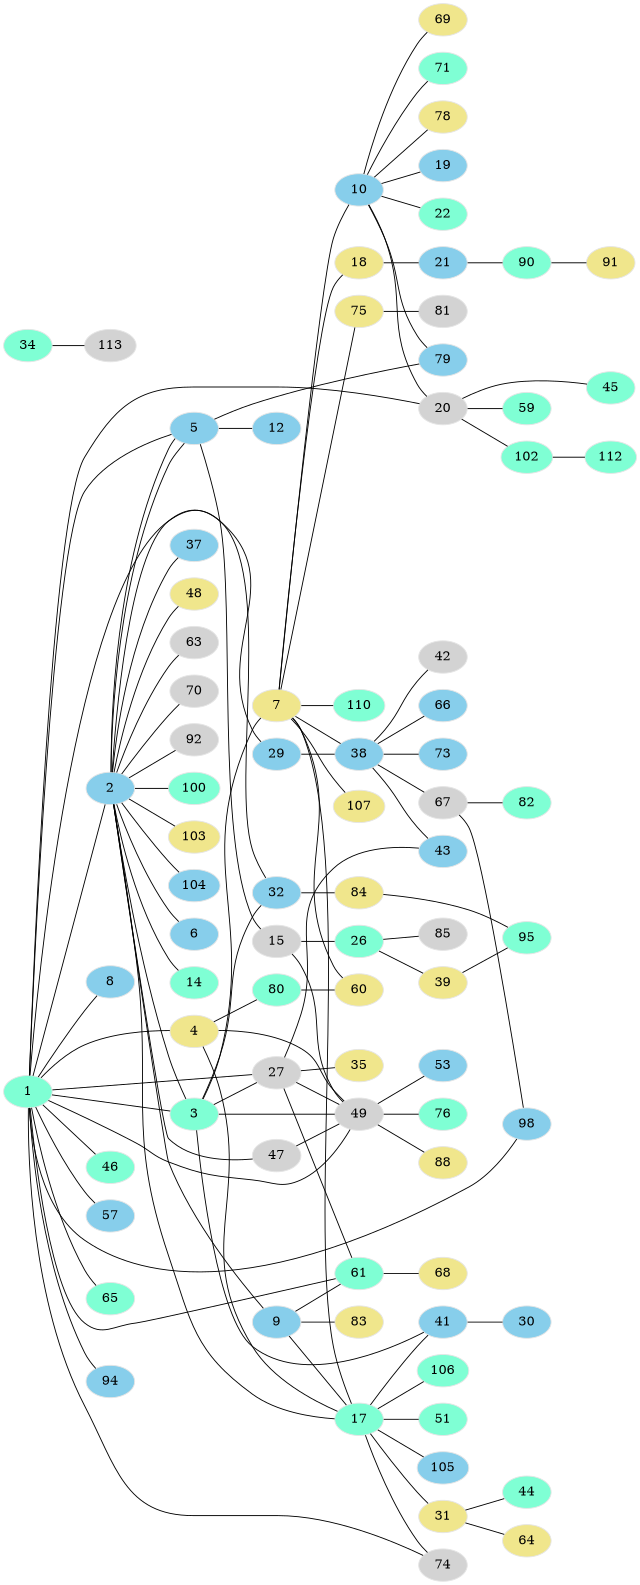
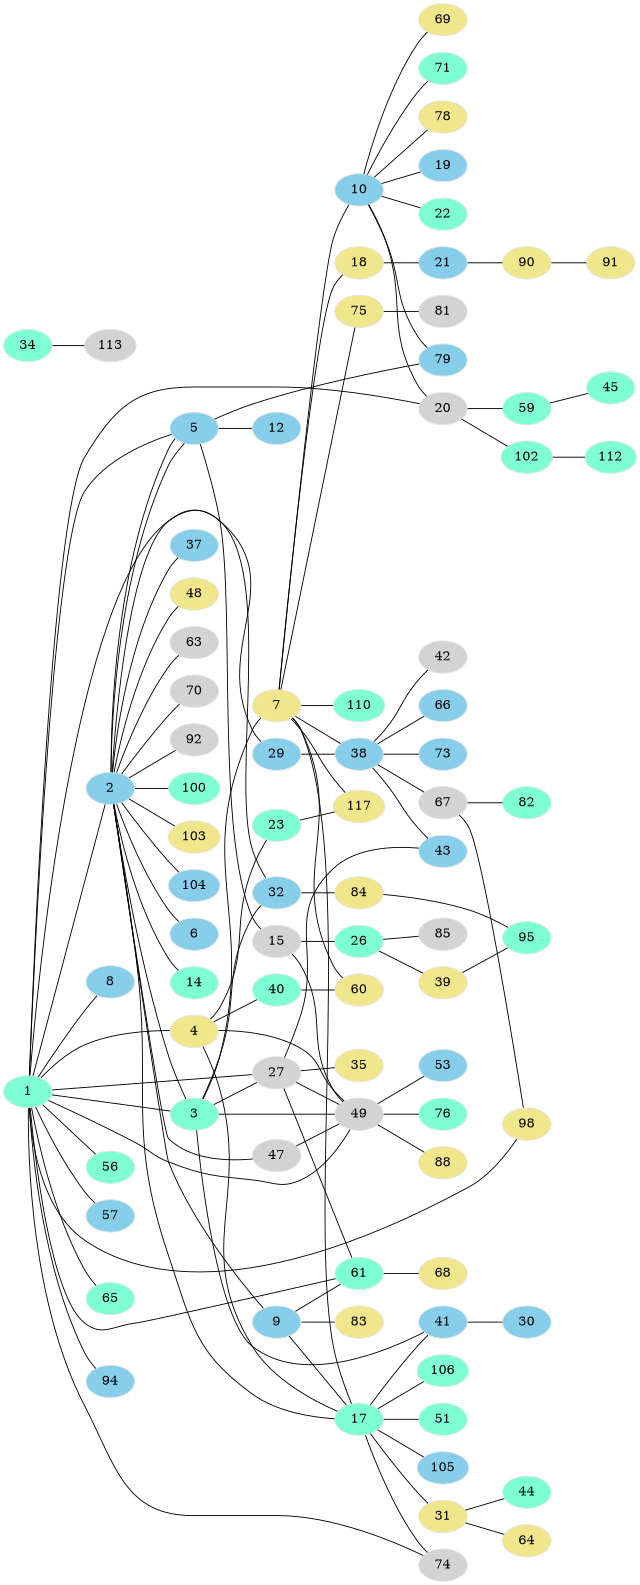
(527, 263) -> (527, 263)
(523, 381) -> (569, 398)
(359, 806) -> (359, 806)
none -> (277, 825)
(277, 990) -> (277, 990)
(527, 1124) -> (527, 1124)
(110, 1167) -> (110, 1167)
